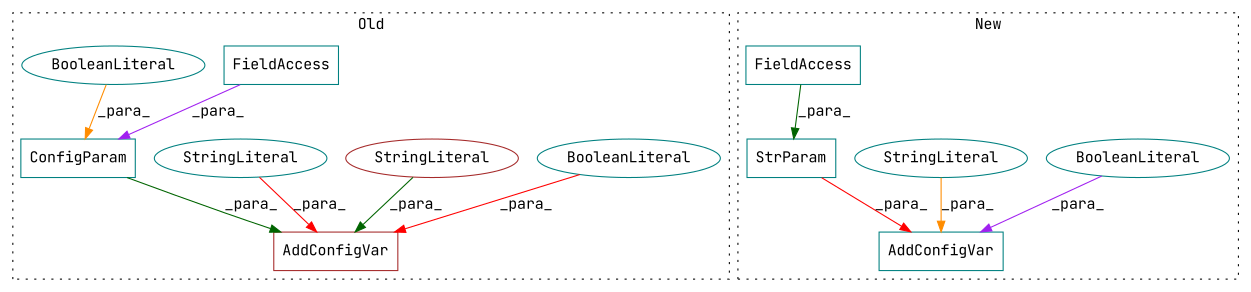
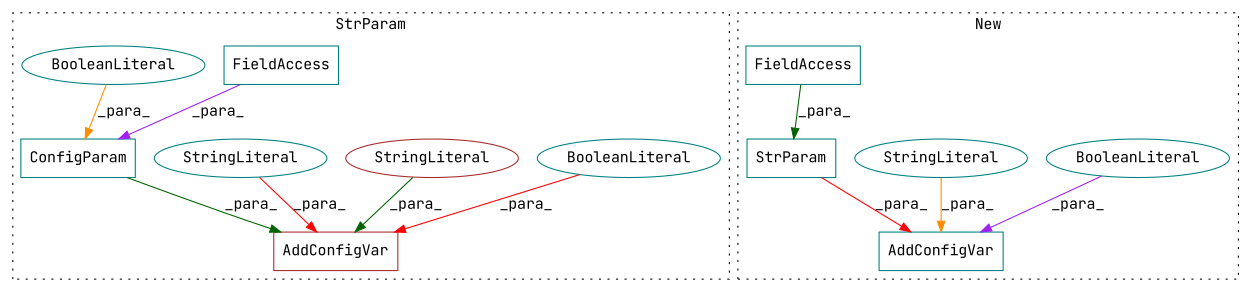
(371, 25) -> (371, 25)
